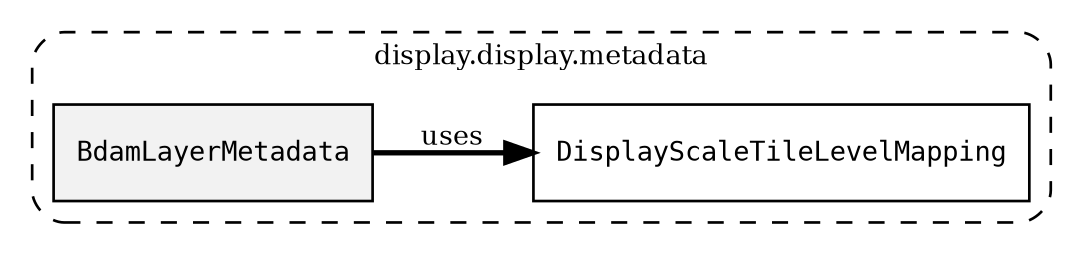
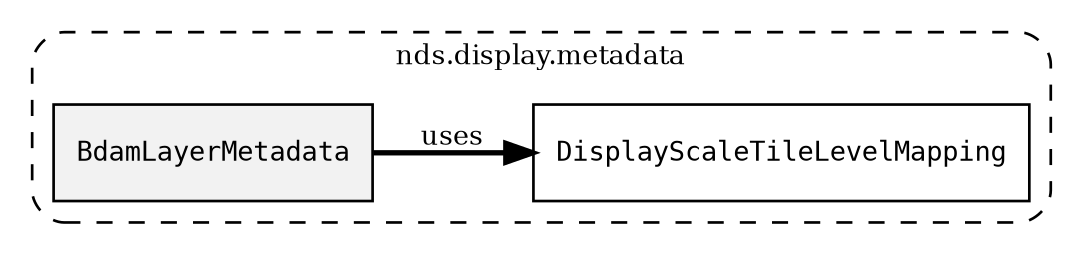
(541, 58) -> (541, 58)
